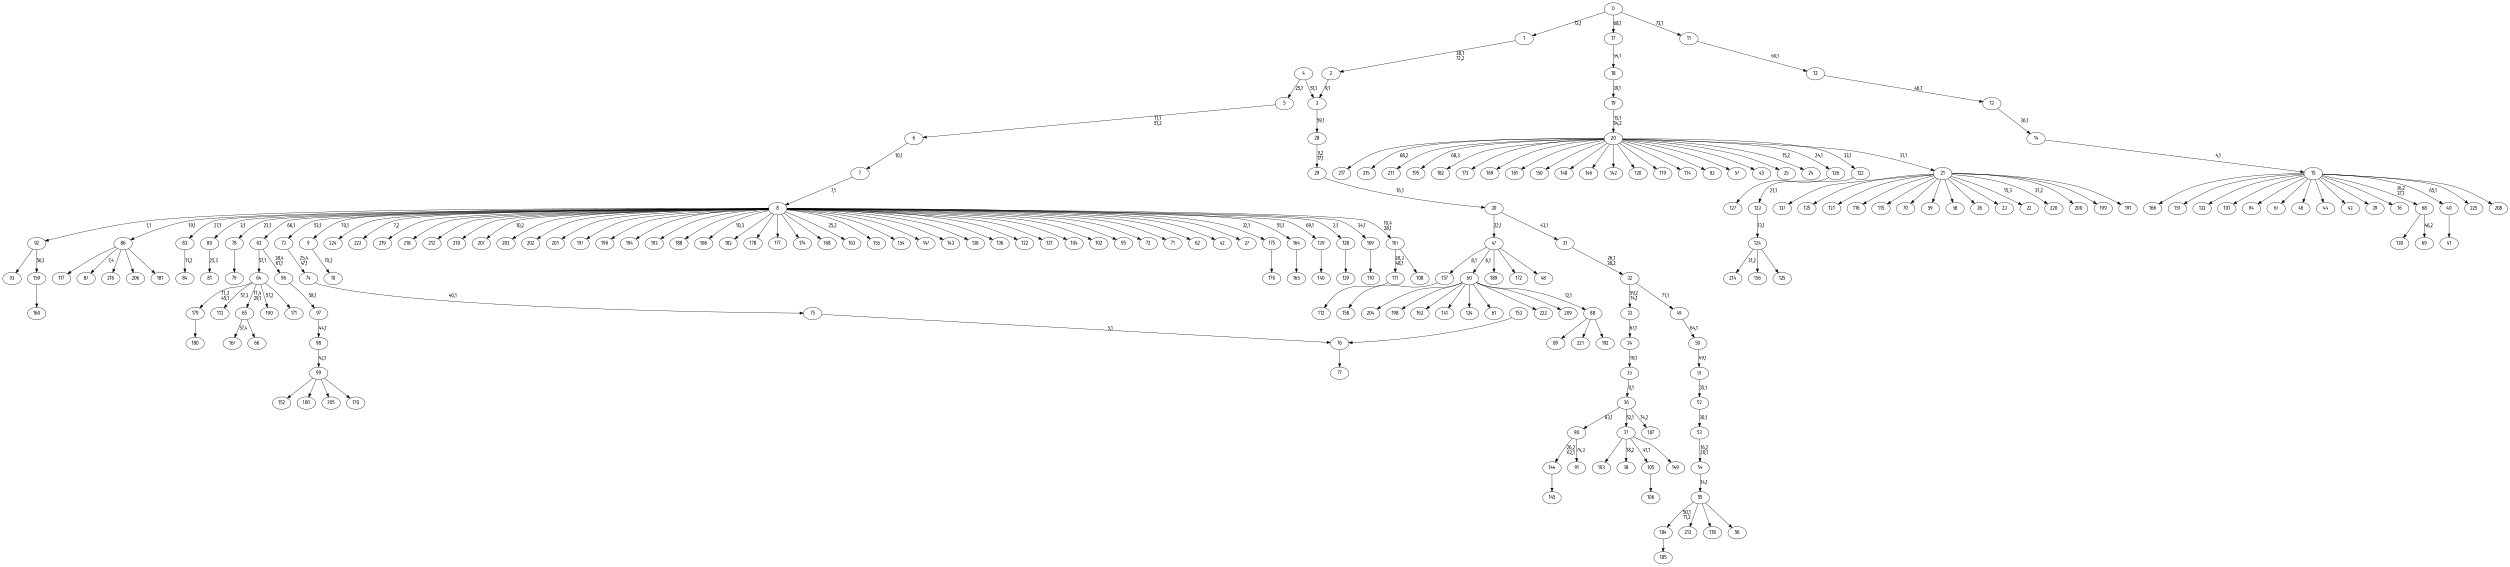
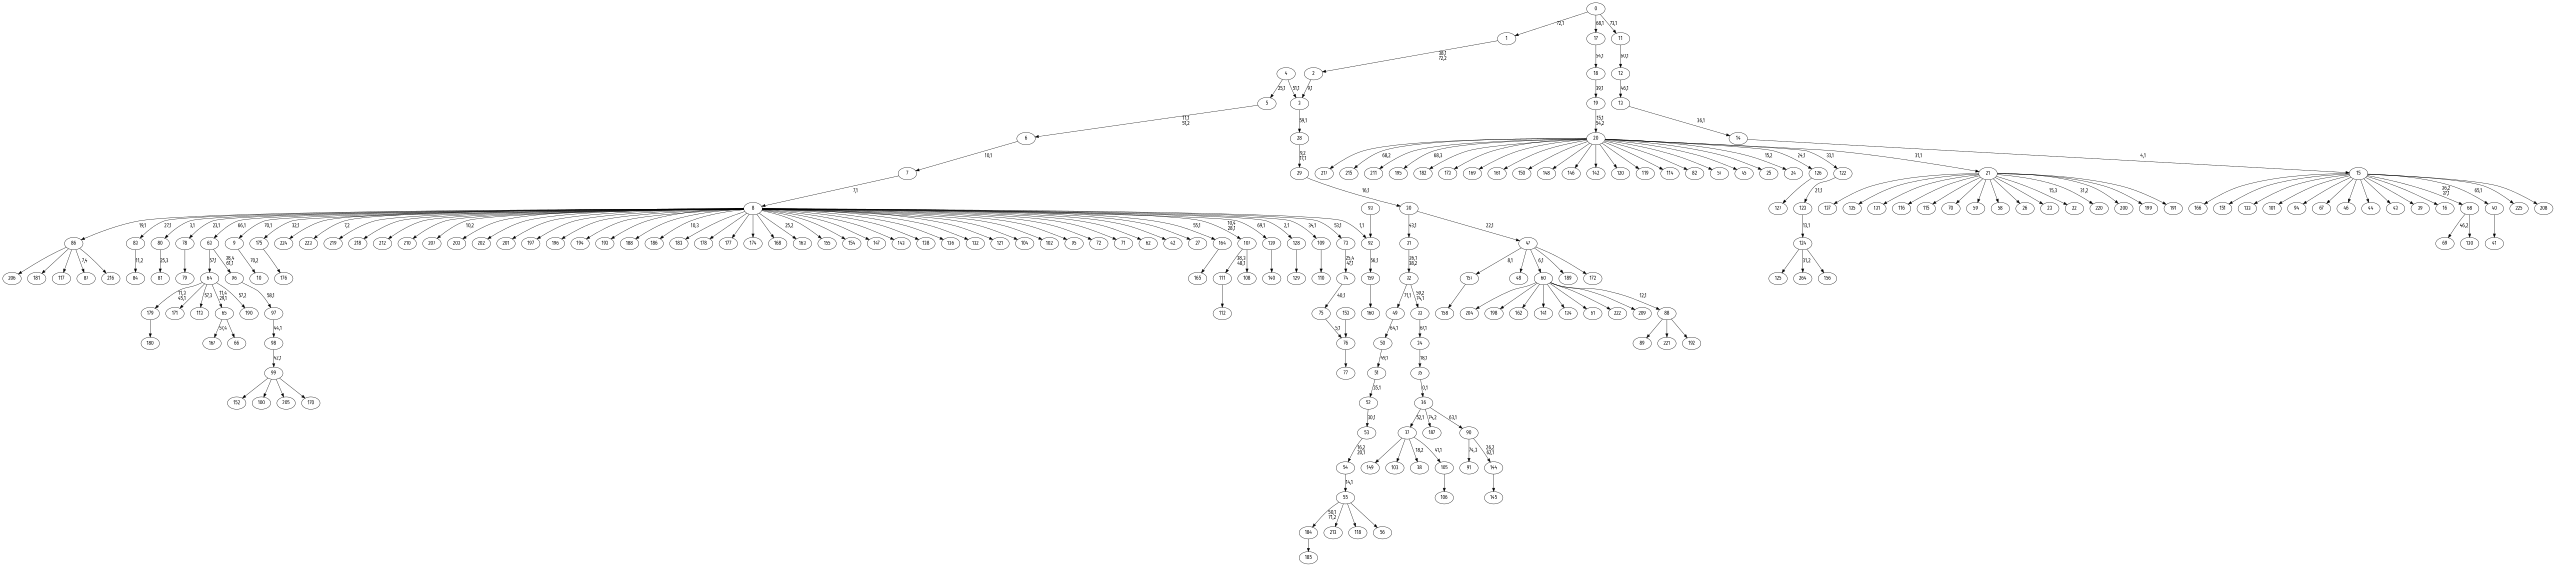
(25, 260) -> (1371, 224)
(1733, 279) -> (1803, 279)
